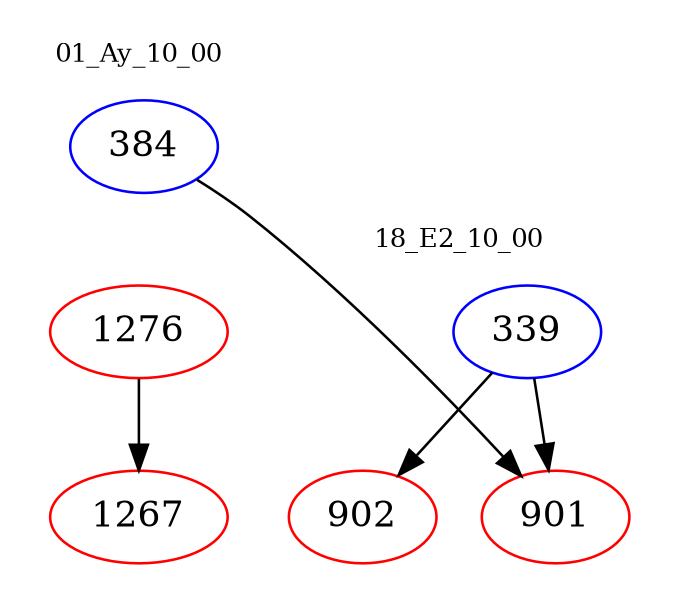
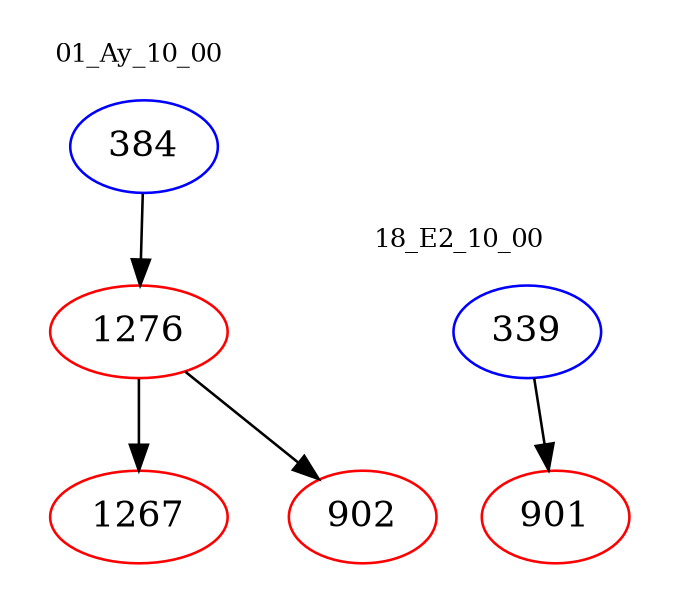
(358, 310) -> (142, 227)
(447, 422) -> (231, 408)
